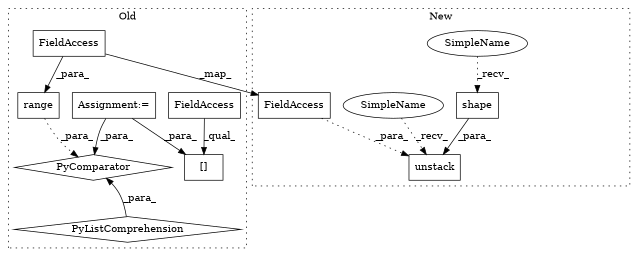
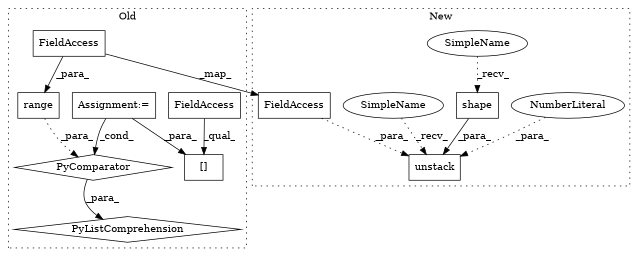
none -> (568, 105)
(117, 136) -> (117, 136)
(122, 199) -> (85, 199)
